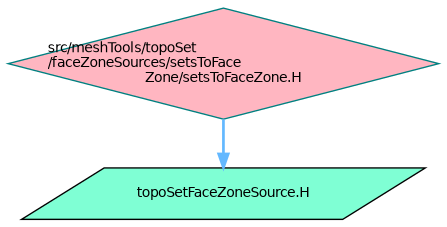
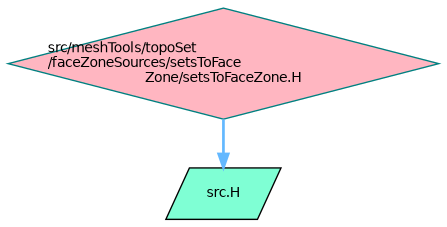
(223, 194) -> (223, 194)
